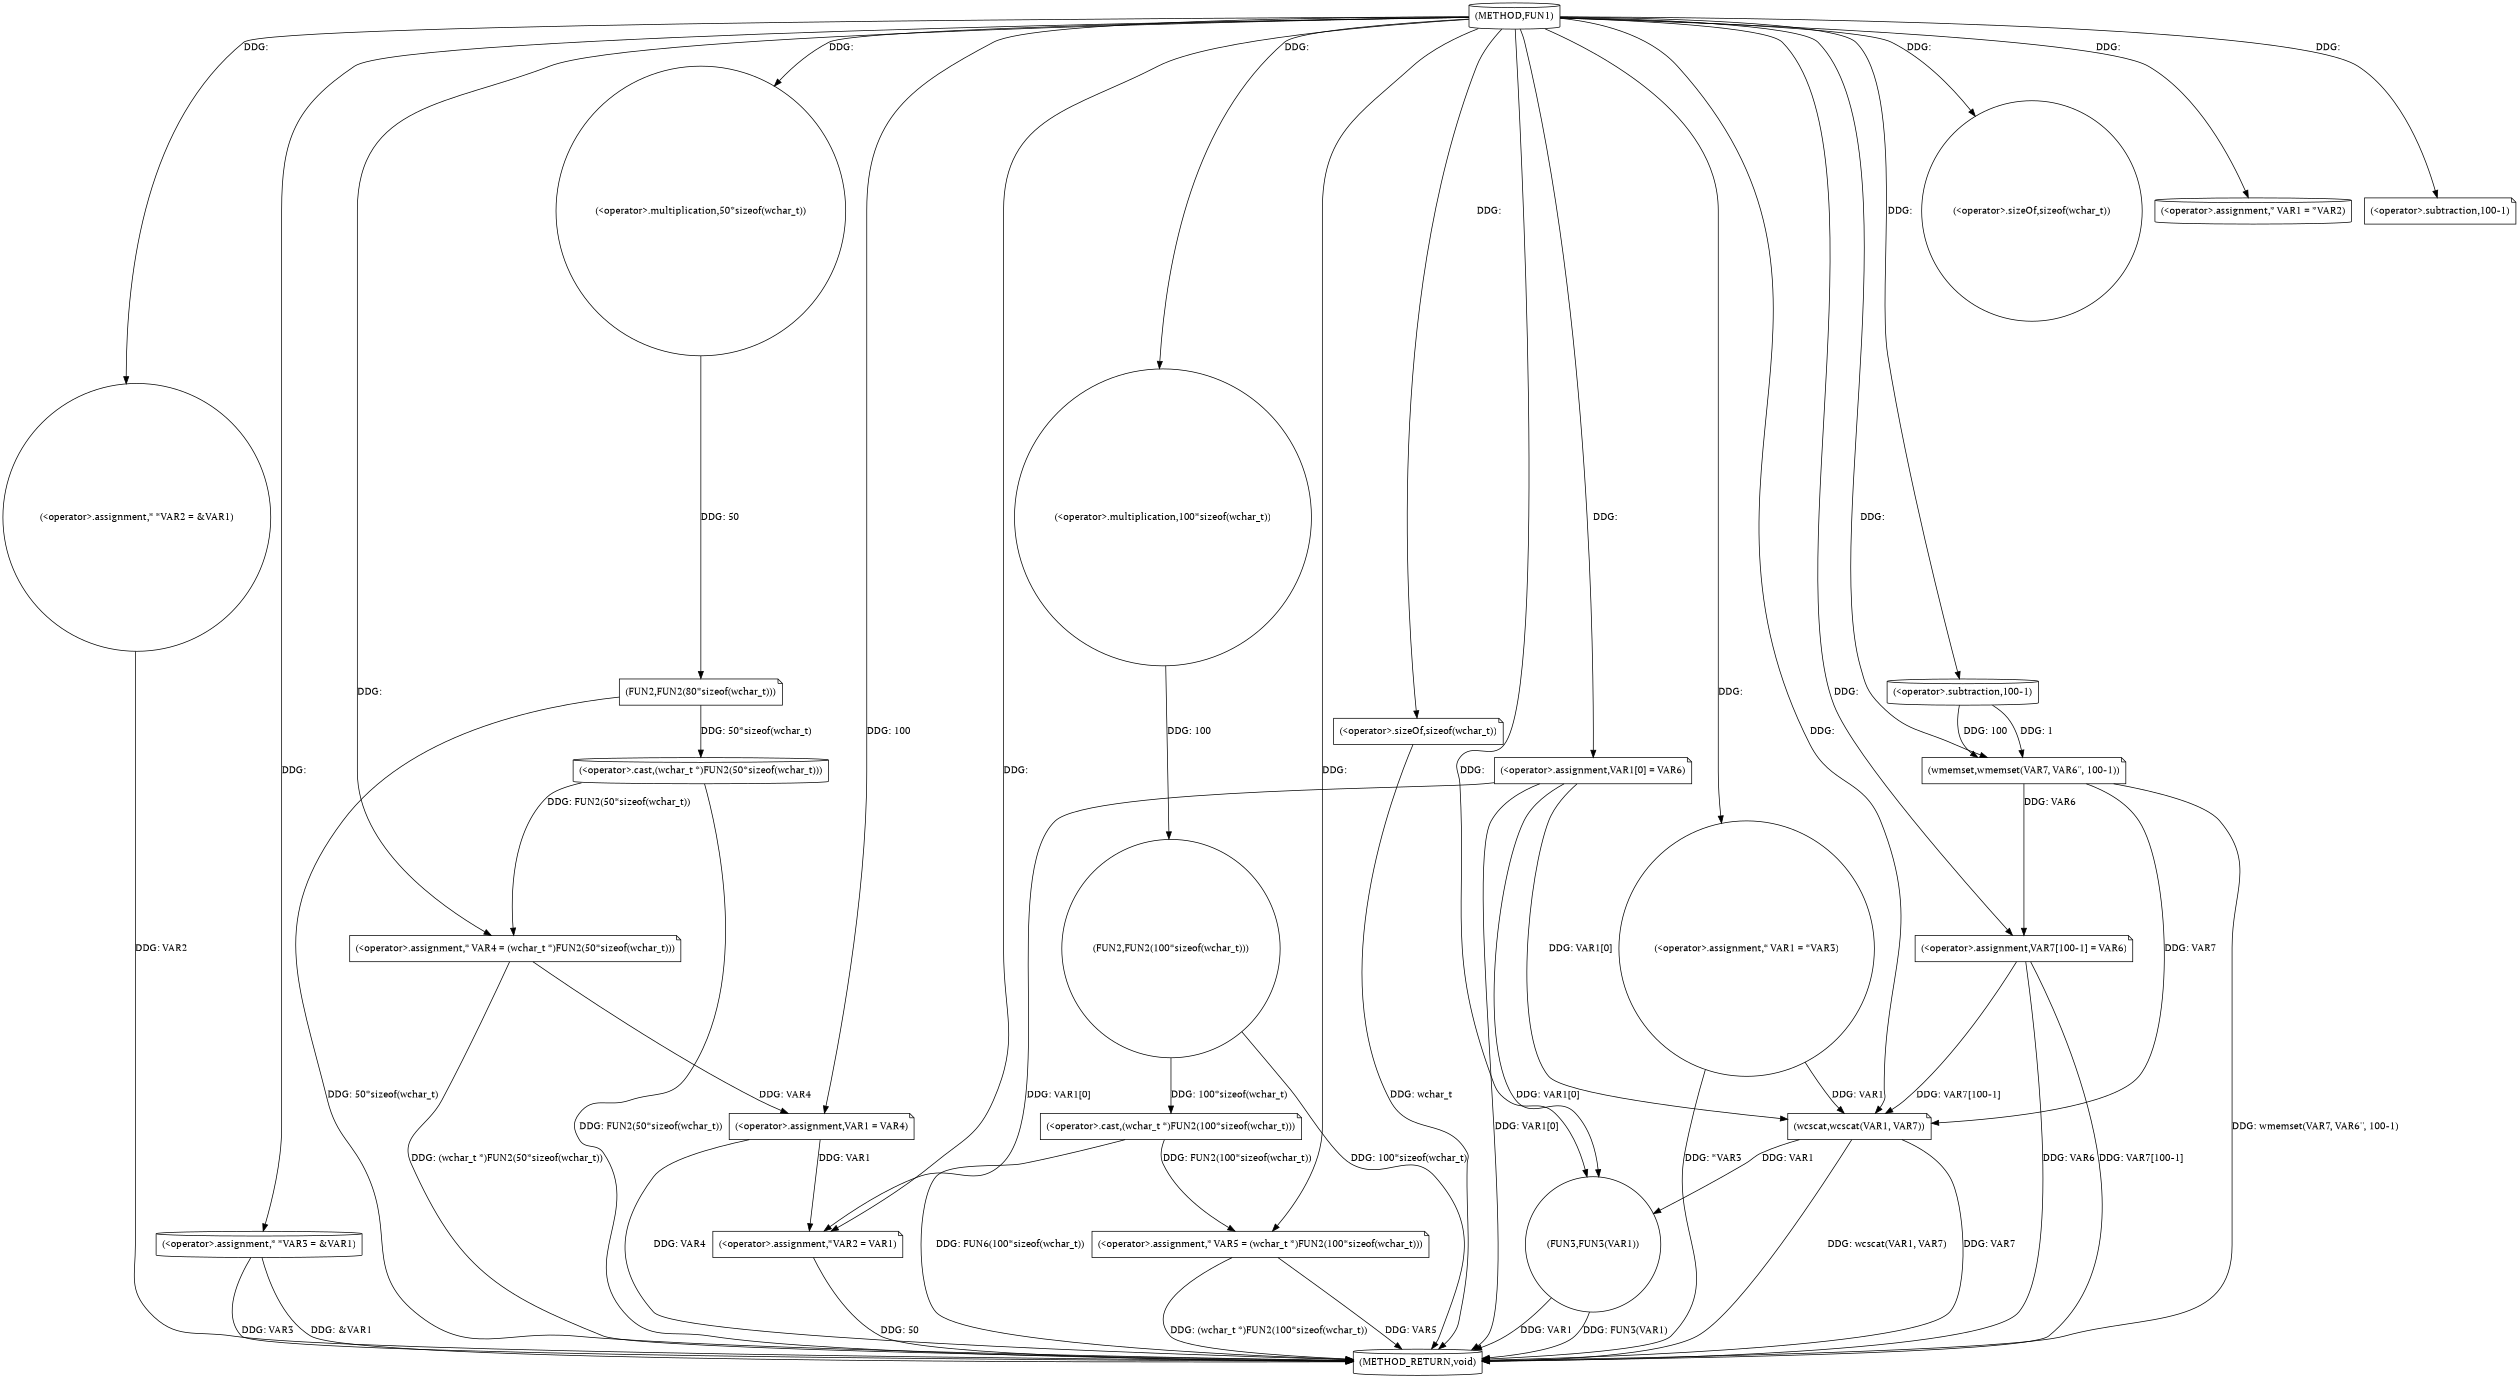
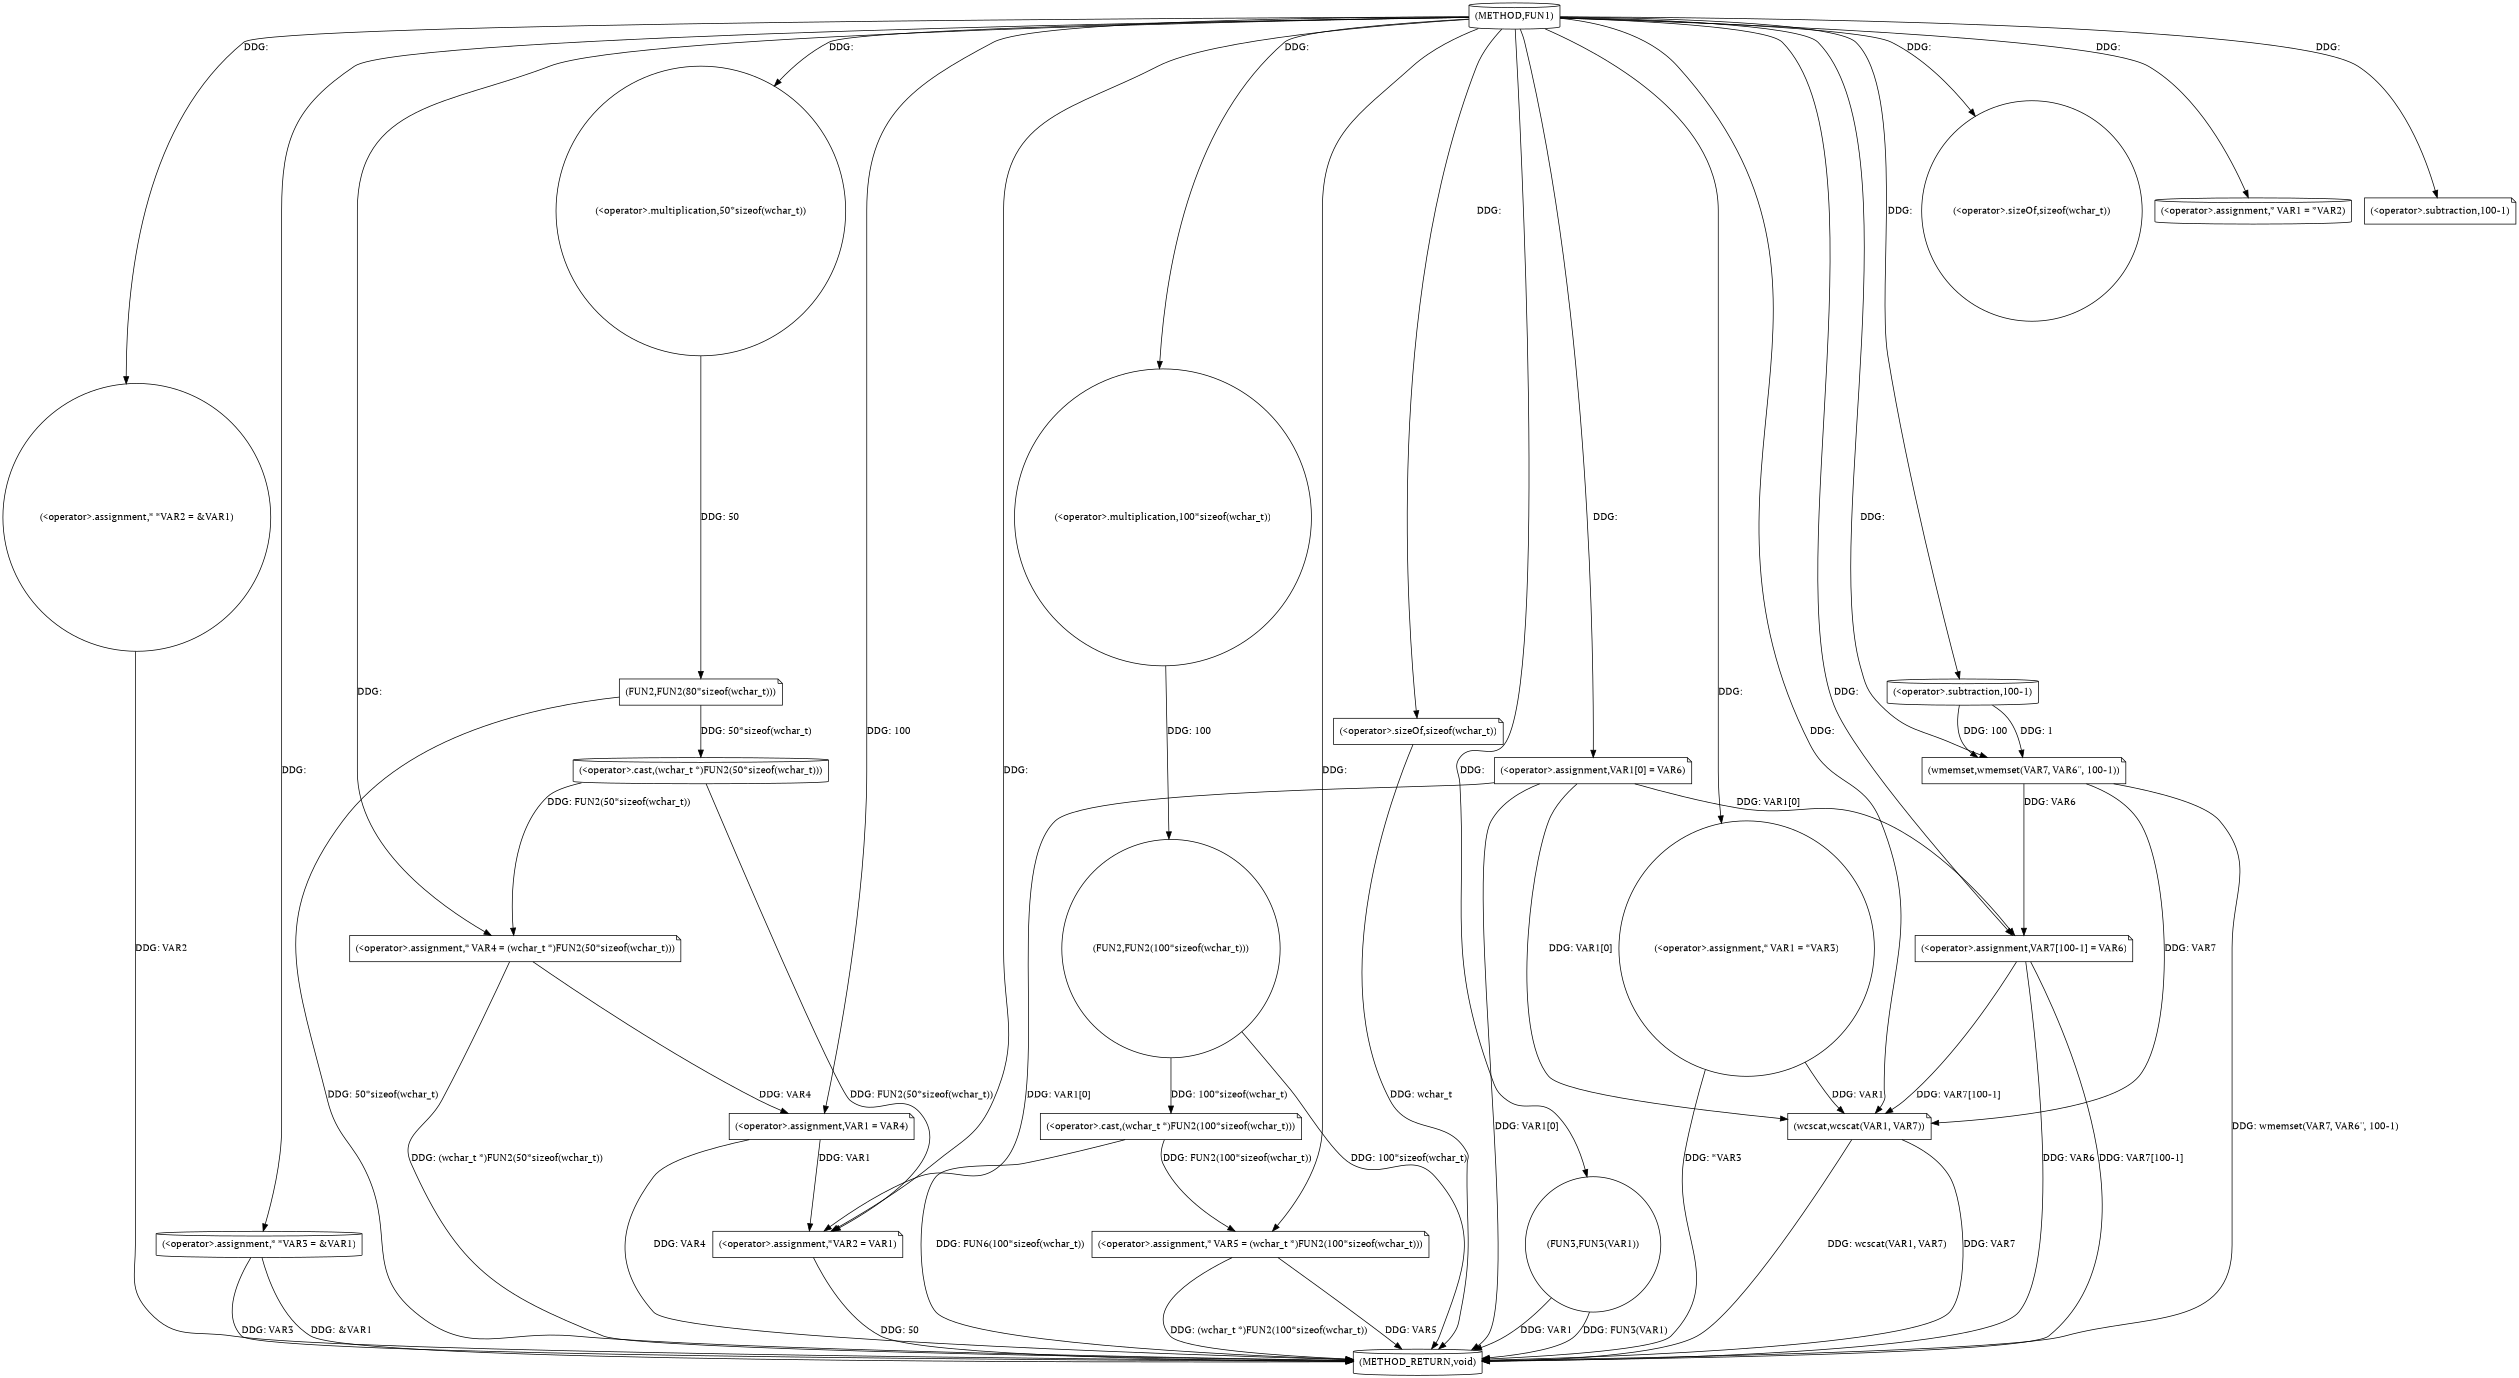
(1494, 996) -> (1842, 810)
(1729, 1173) -> none
(660, 1333) -> (823, 1050)
